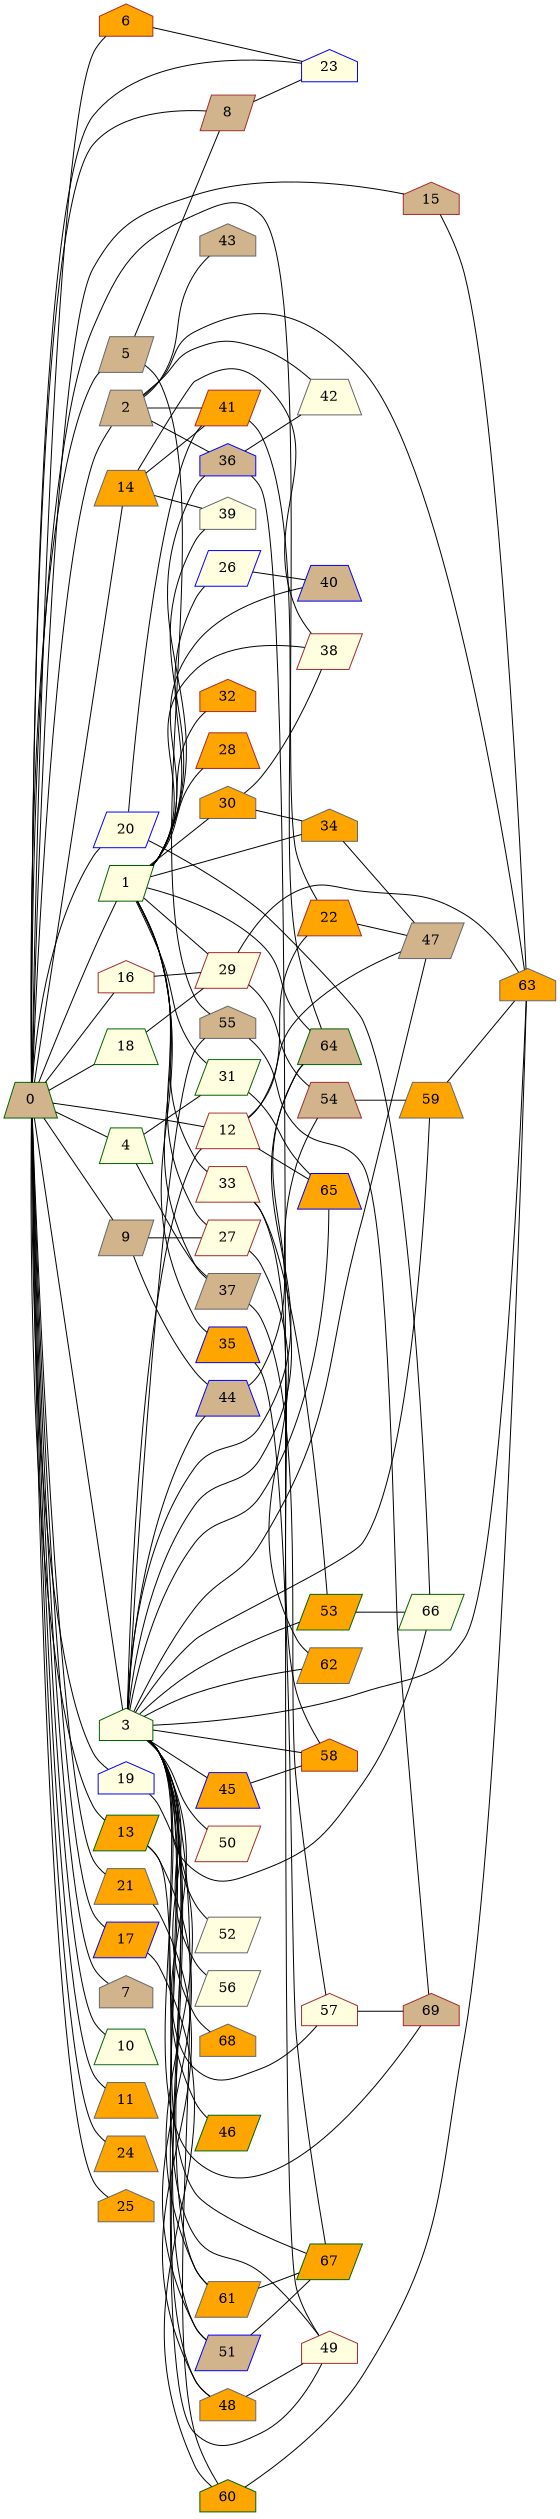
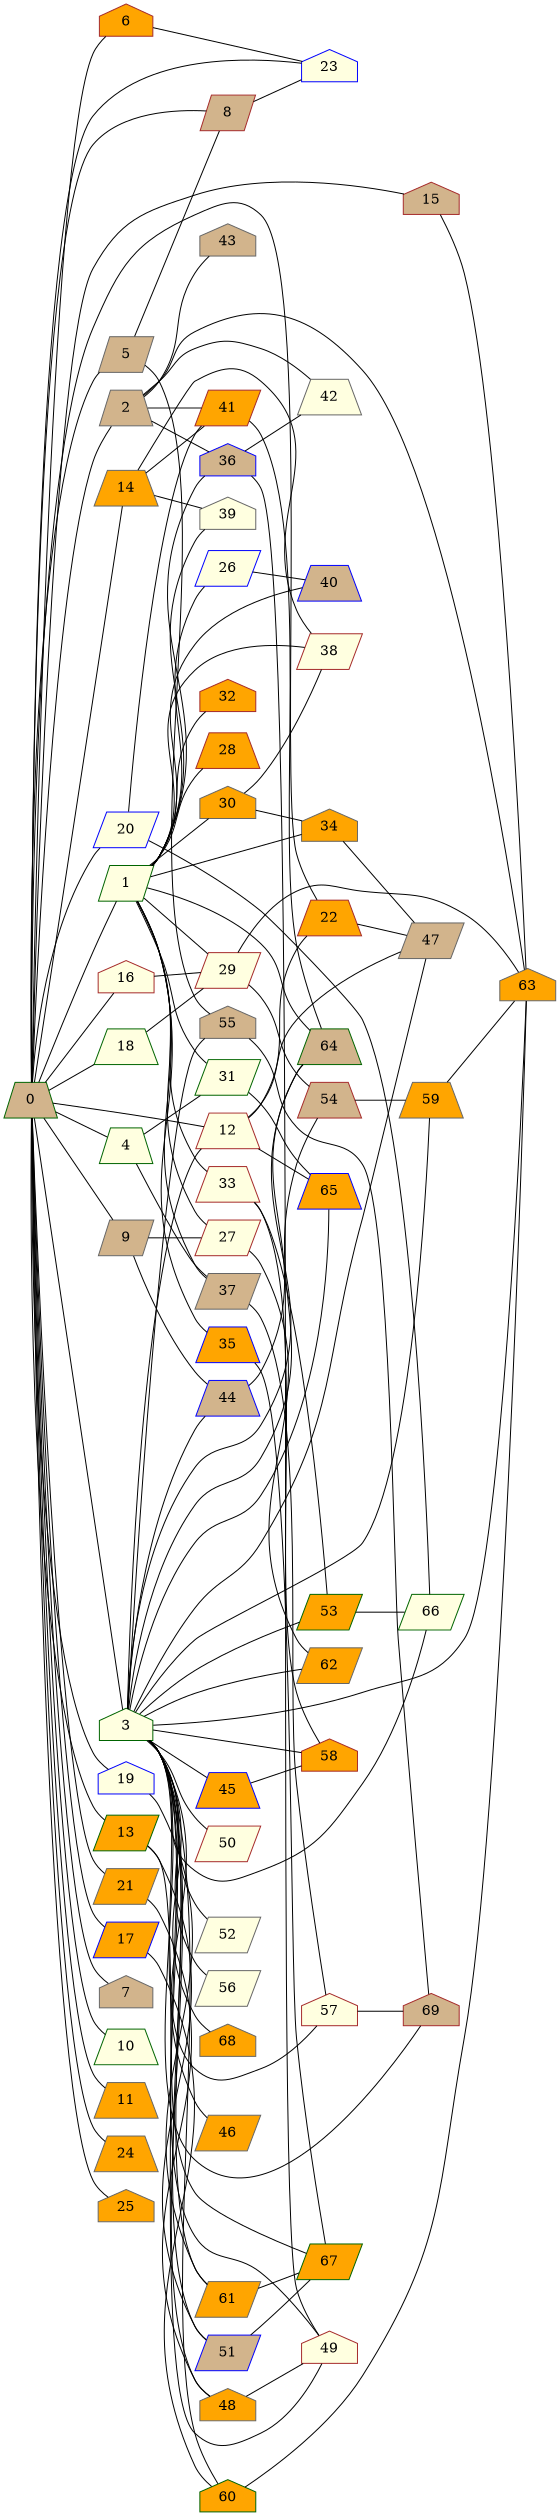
(126, 1886) -> (126, 1886)
(228, 2133) -> (228, 2133)
